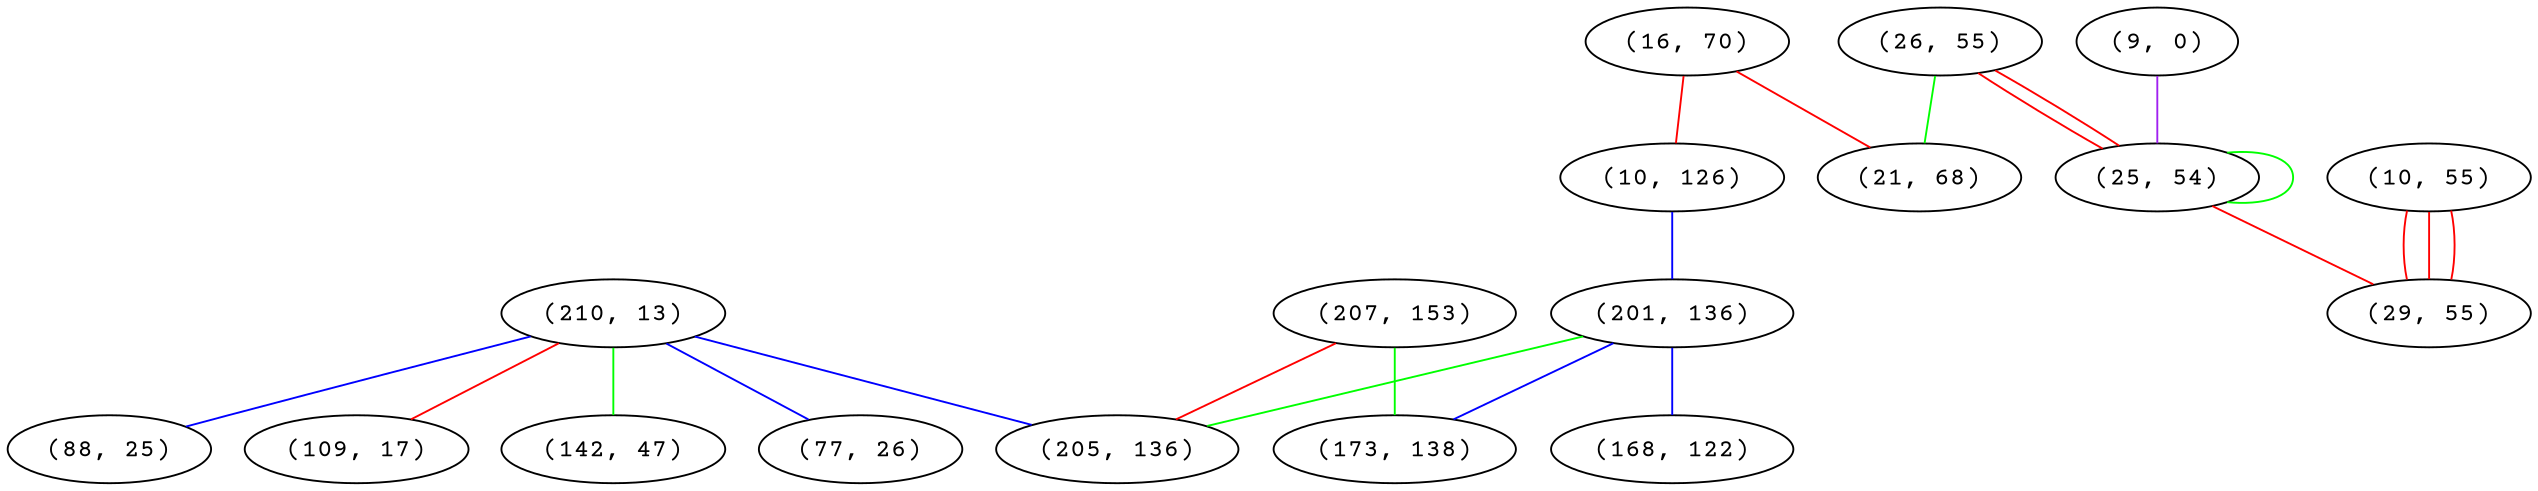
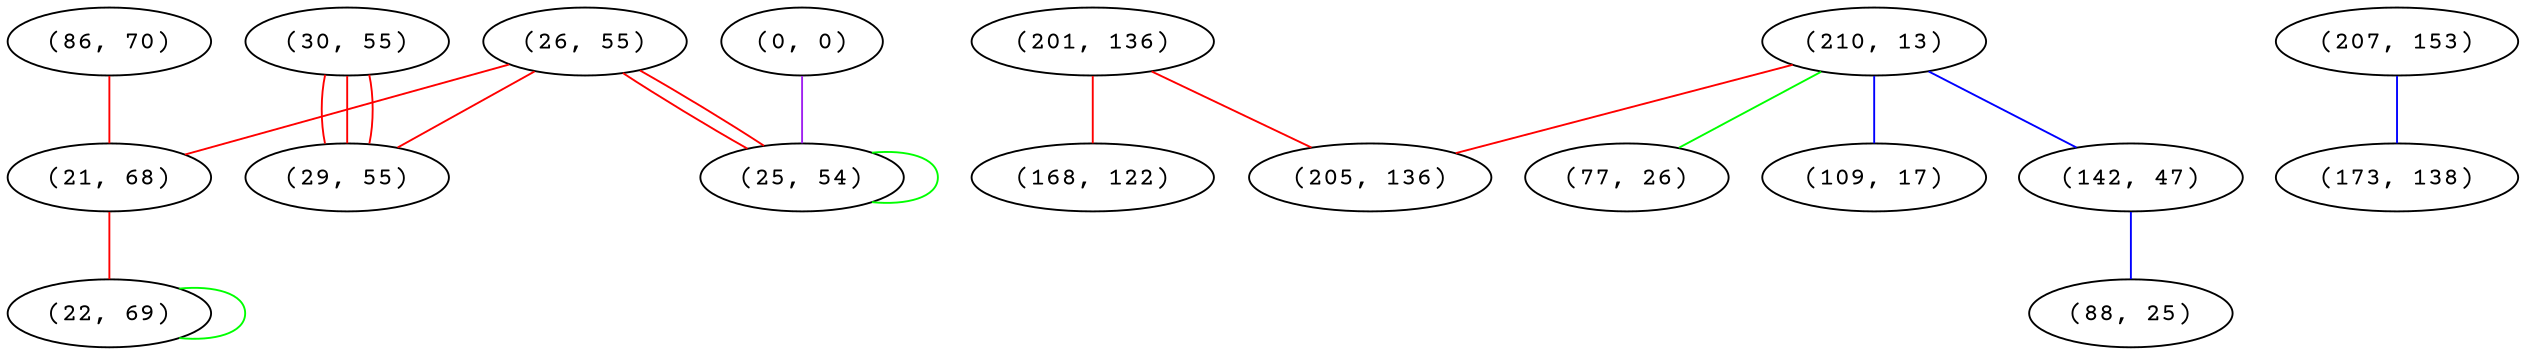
(1687, 42) -> (109, 42)
(2157, 42) -> (802, 42)
(1930, 110) -> (388, 98)
(1672, 177) -> none
(2429, 177) -> (347, 42)
(2293, 245) -> (466, 109)
none -> (109, 313)
(1414, 377) -> (1232, 109)
(358, 381) -> (2131, 246)
(485, 381) -> (1874, 110)
(613, 381) -> (2003, 109)
(863, 381) -> (1624, 109)
(1256, 381) -> none
(1533, 381) -> none
(1672, 381) -> (1093, 110)
(737, 382) -> (1750, 110)
(1395, 393) -> (2397, 110)
